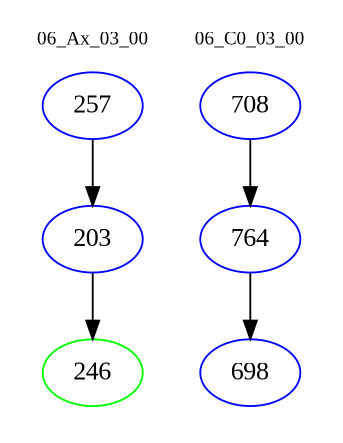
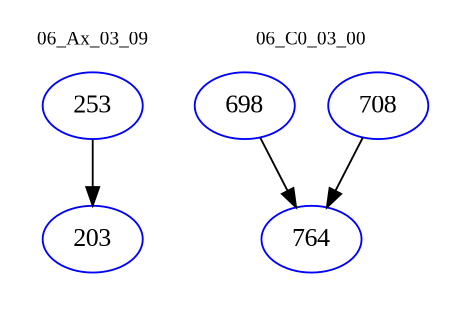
(94, 40) -> (94, 40)
(93, 106) -> (93, 106)
(250, 297) -> (274, 164)
(93, 373) -> none
